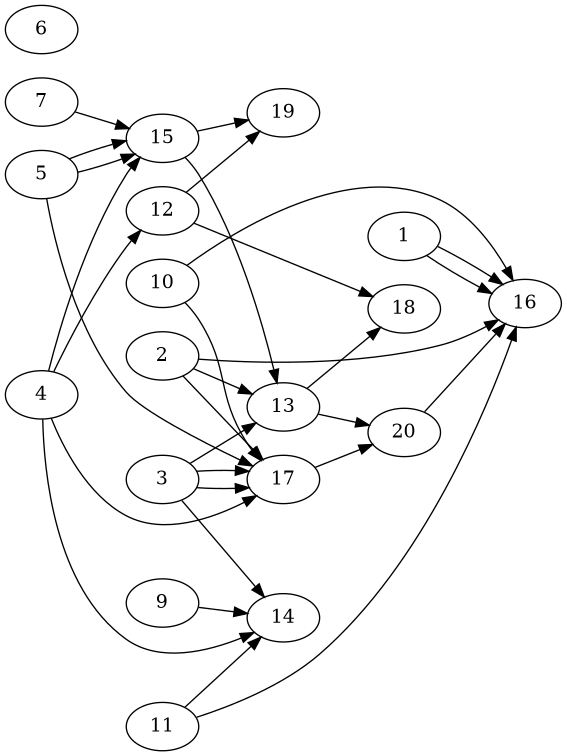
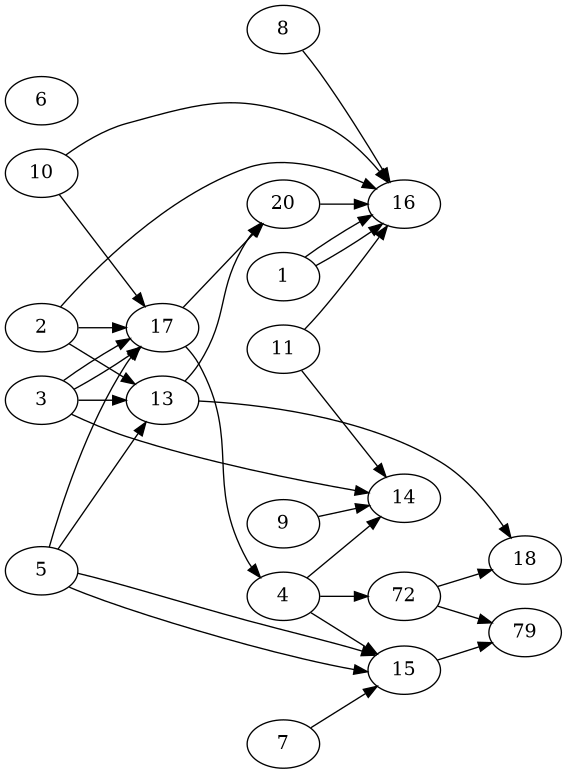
none -> (283, 30)
(283, 113) -> (525, 633)
(163, 211) -> (404, 596)
(239, 259) -> (98, 491)
(125, 515) -> (222, 449)
